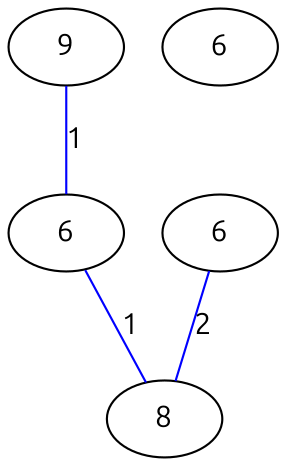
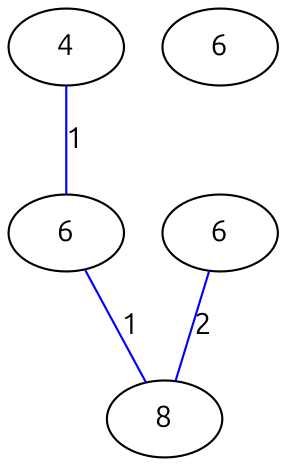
(66, 47) -> (66, 47)
